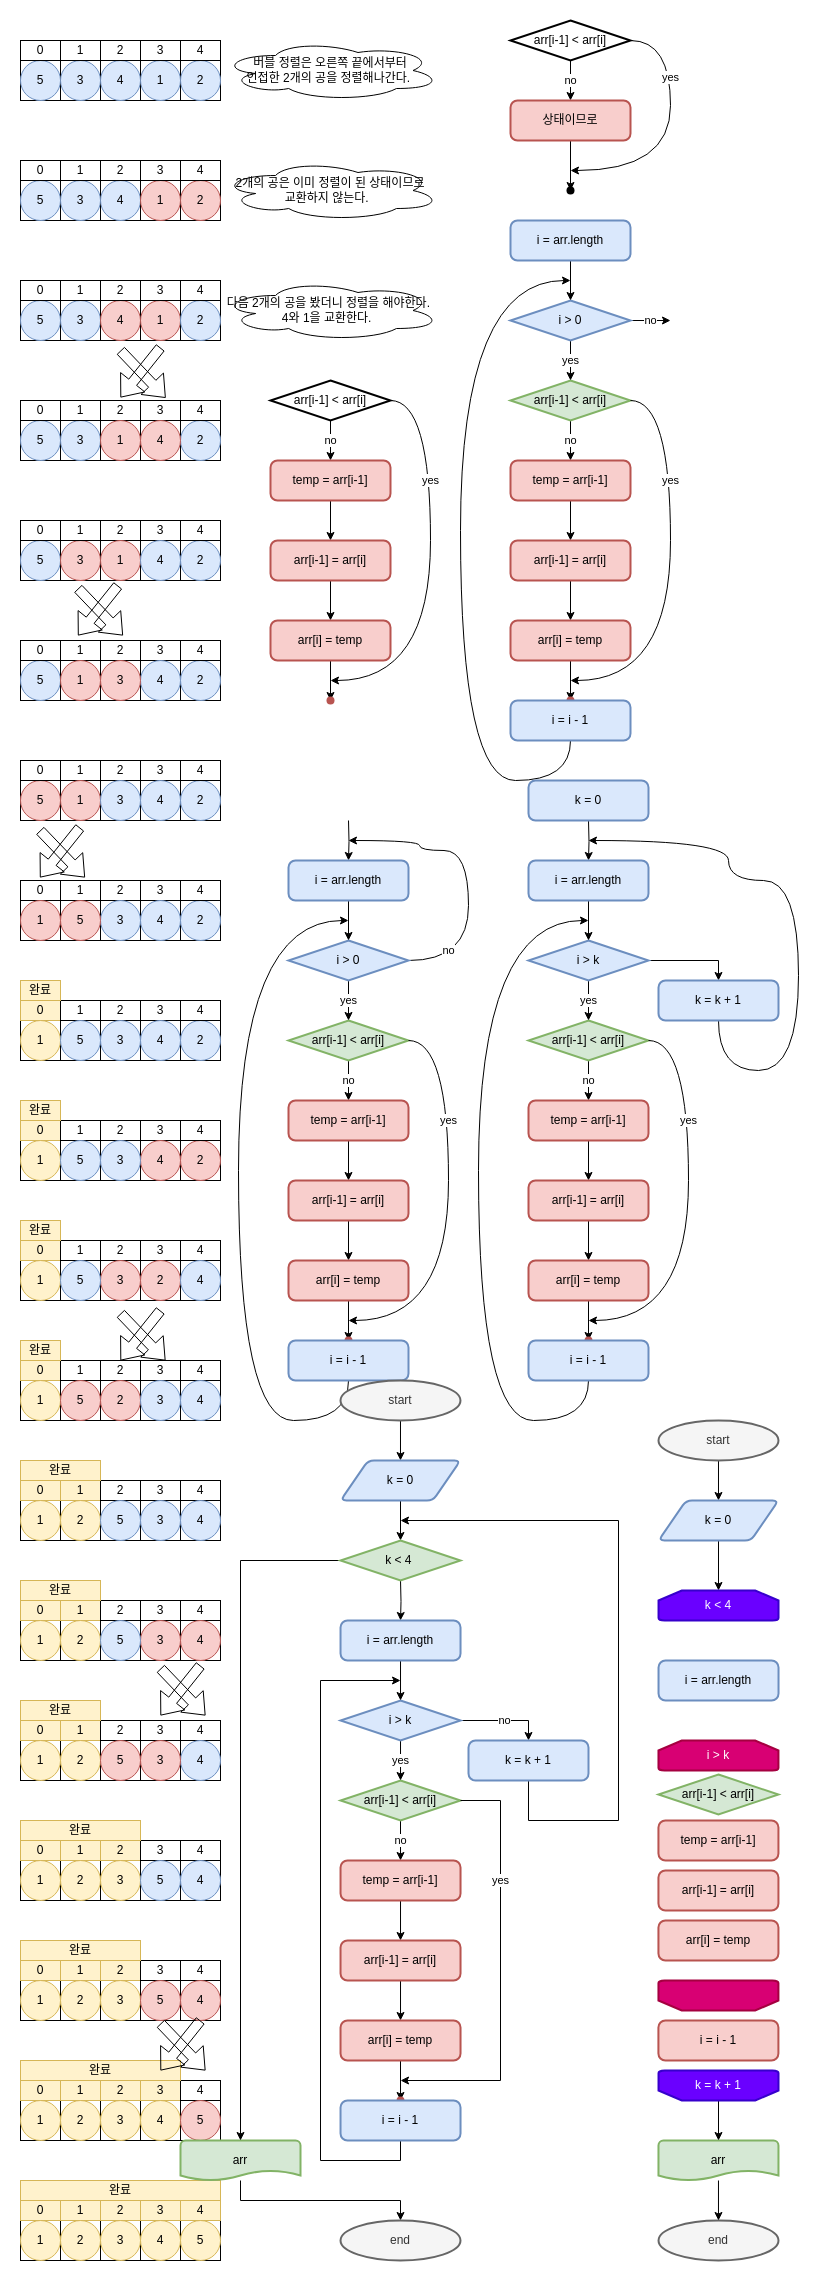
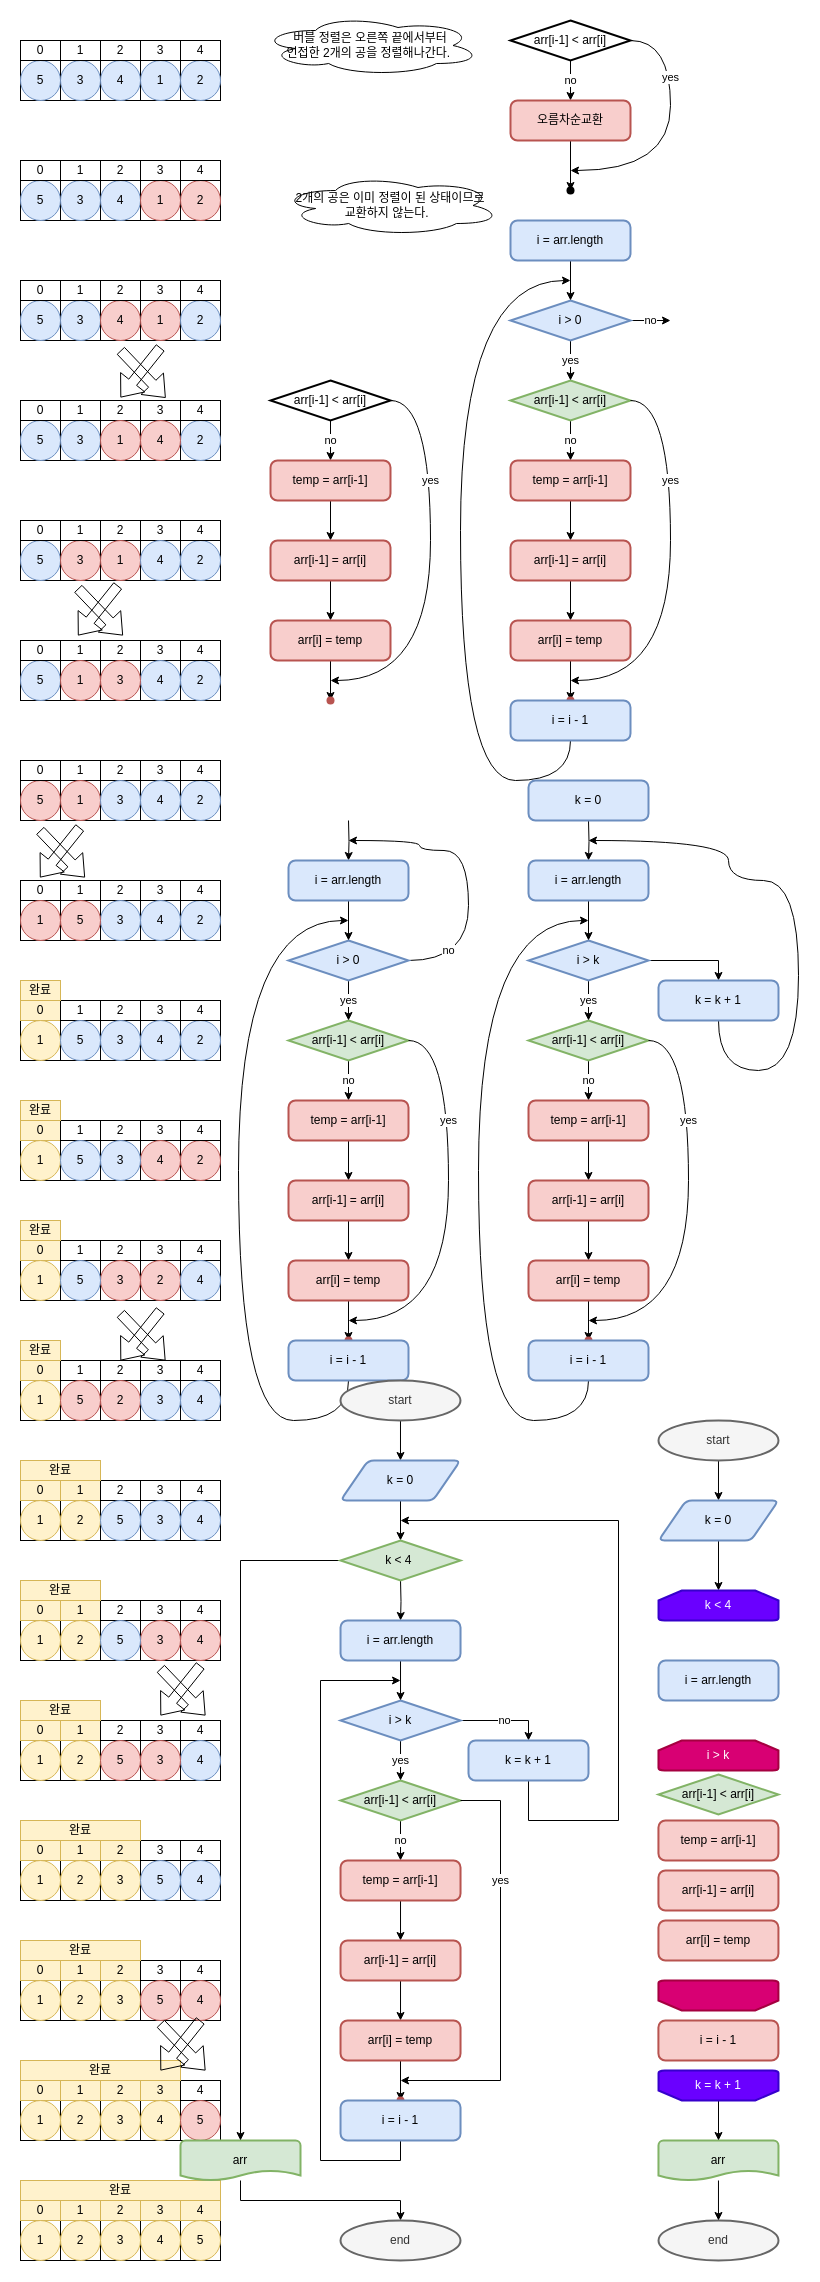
(331, 71) -> (371, 46)
(571, 121) -> (571, 121)
(331, 191) -> (391, 206)
(331, 311) -> none
